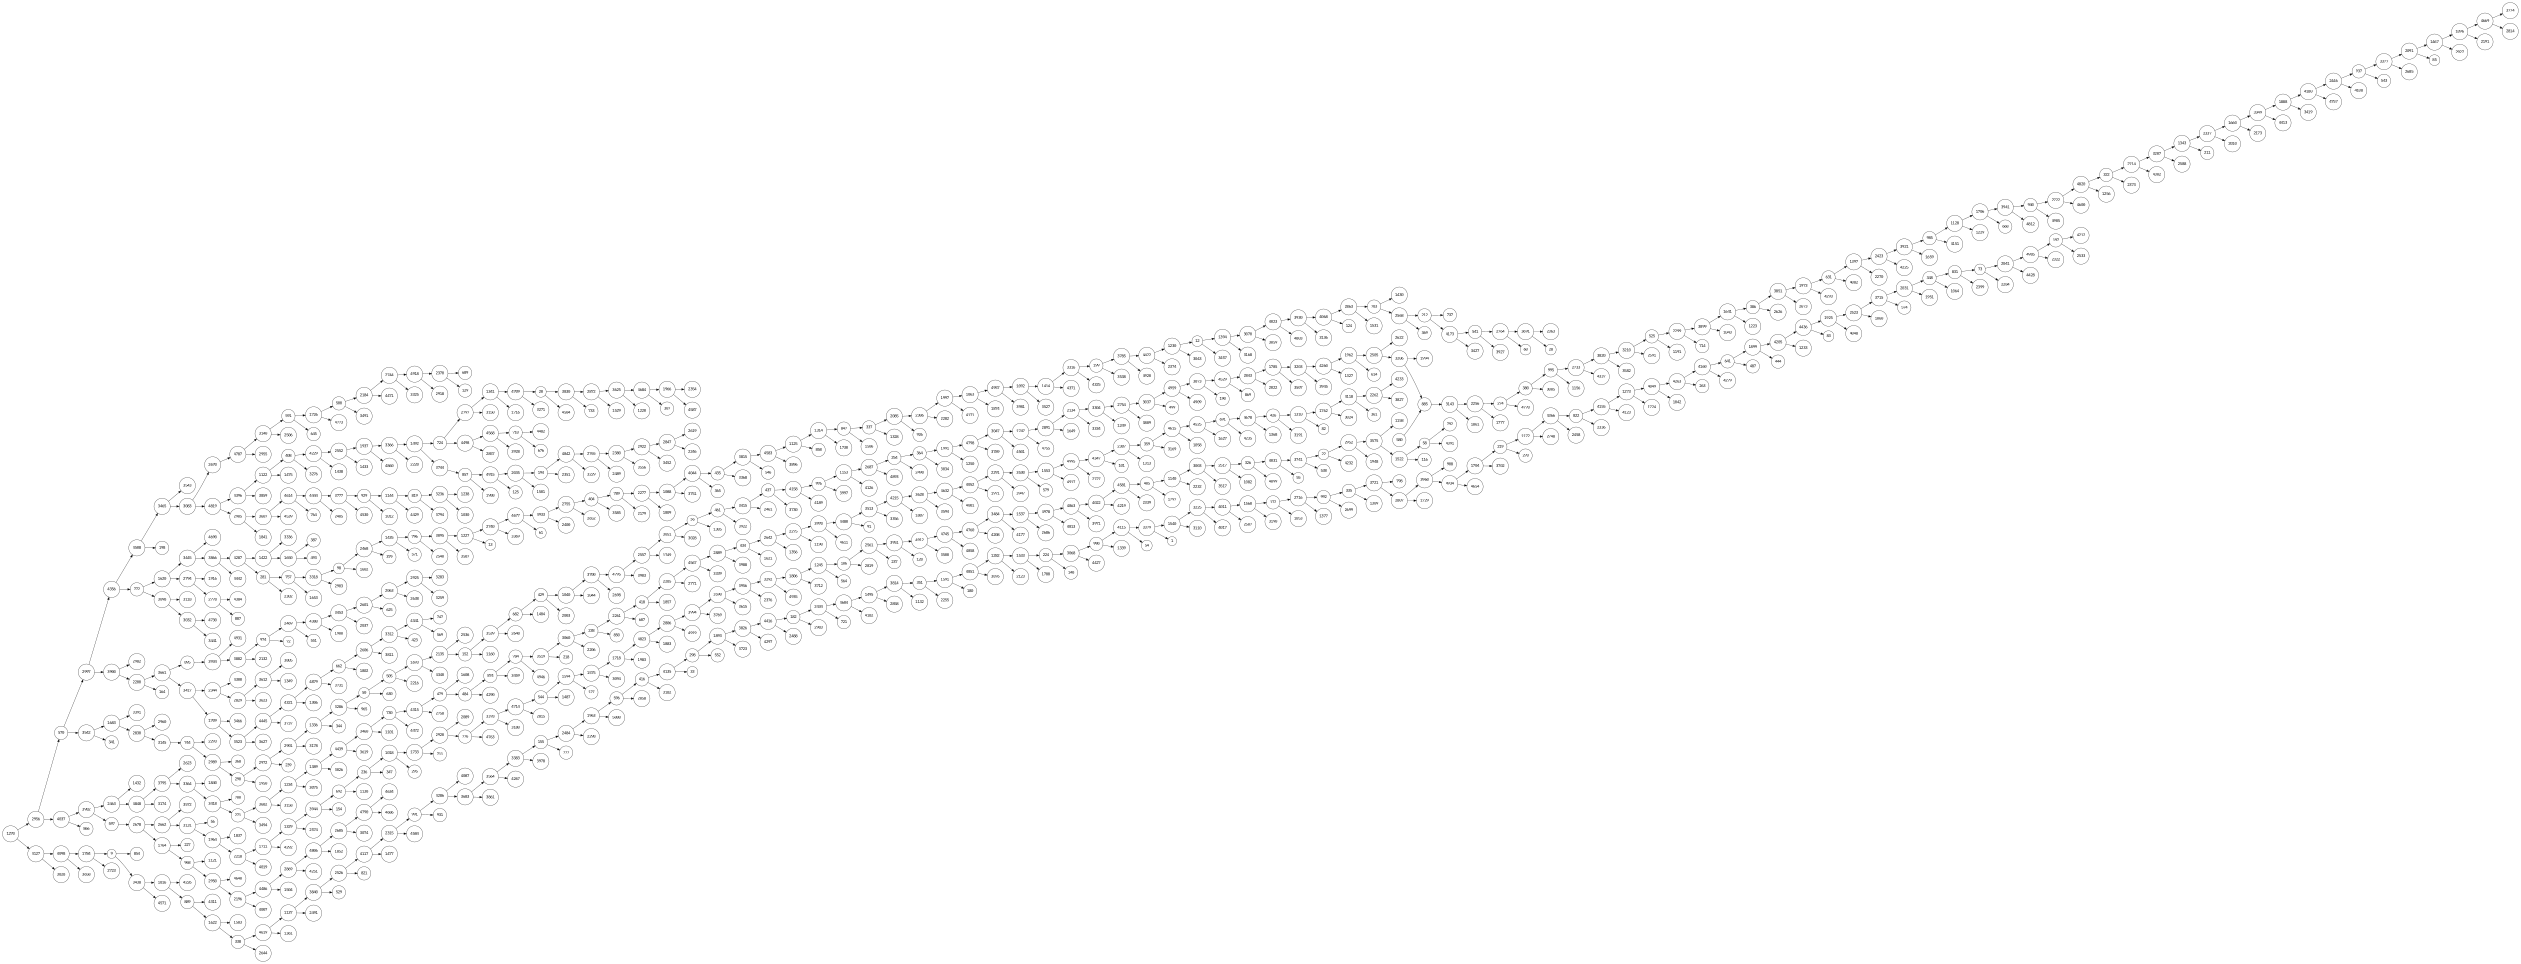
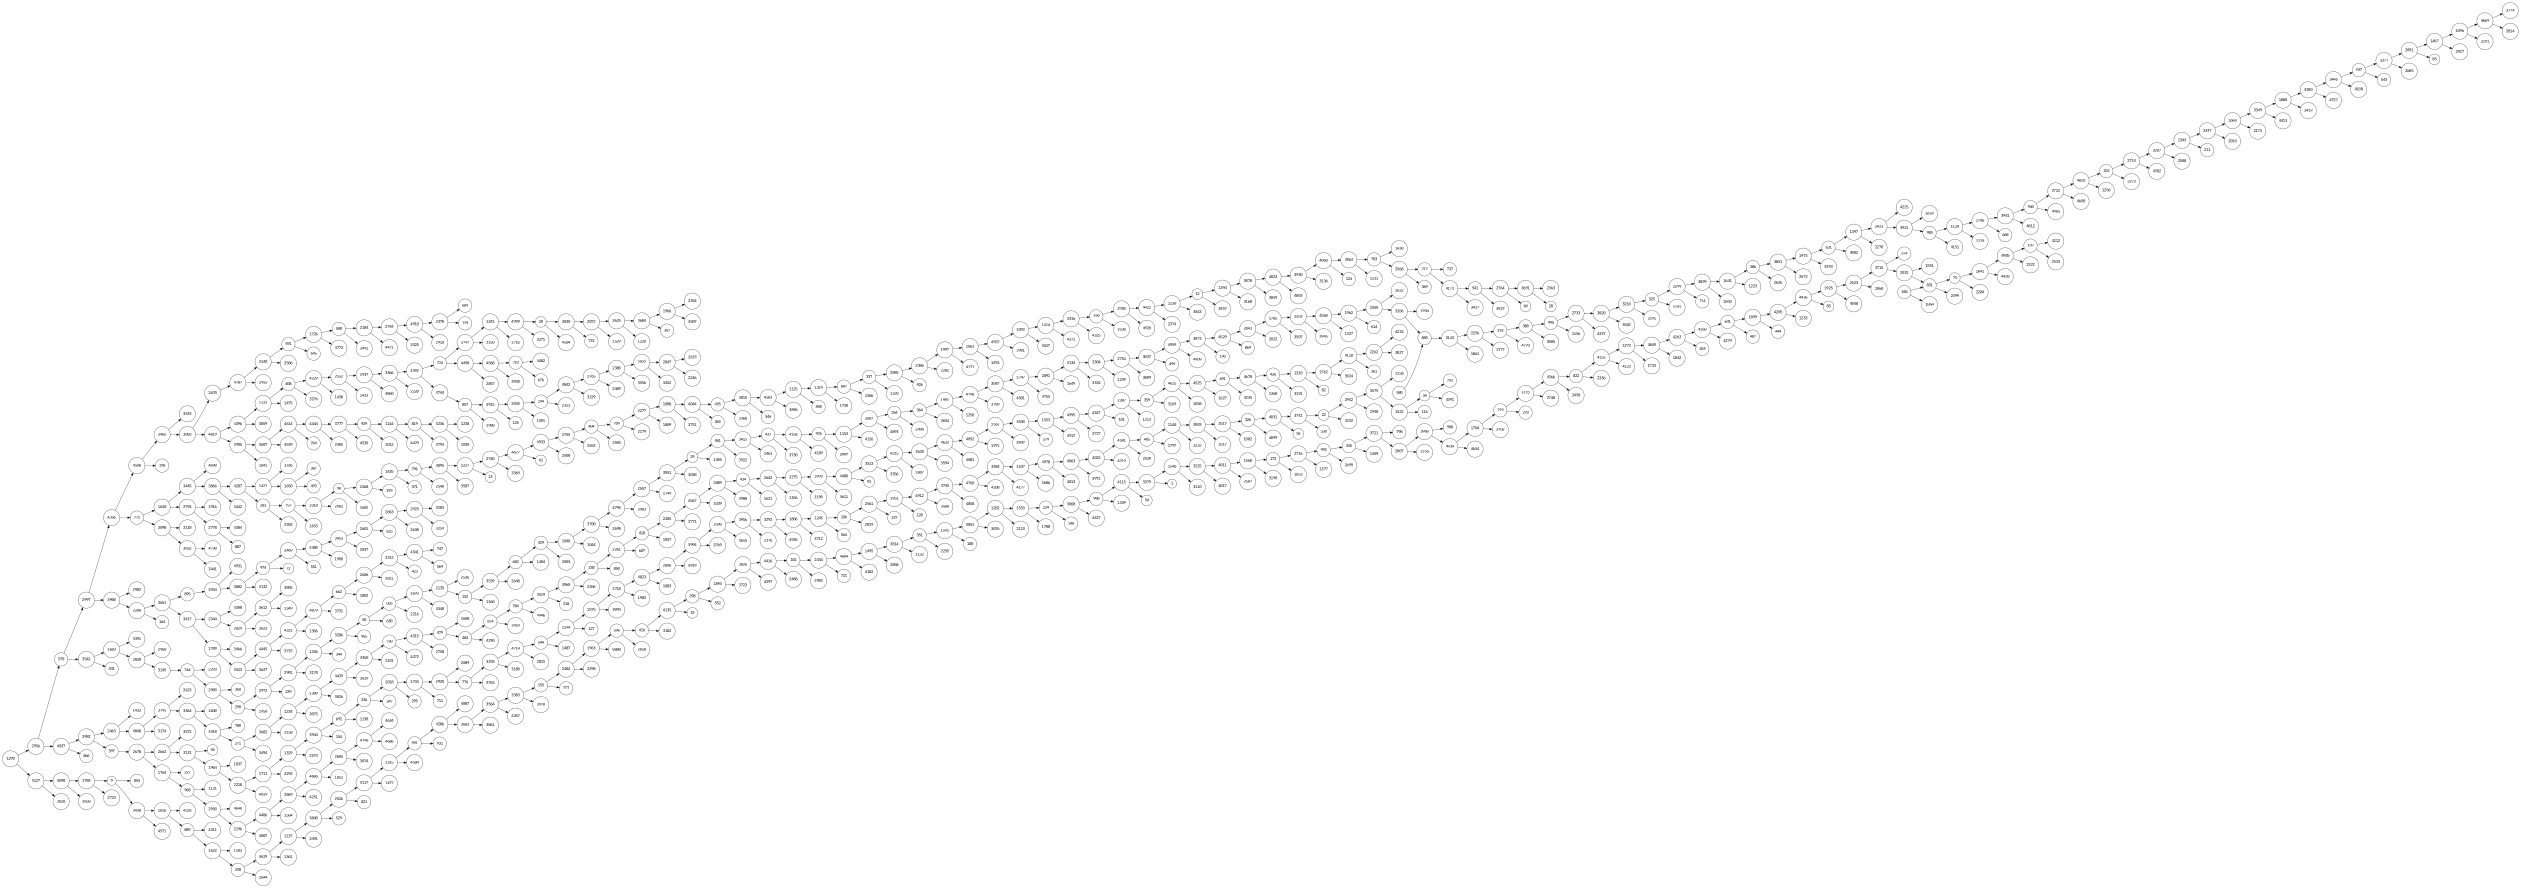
(1916, 283) -> (1916, 279)
